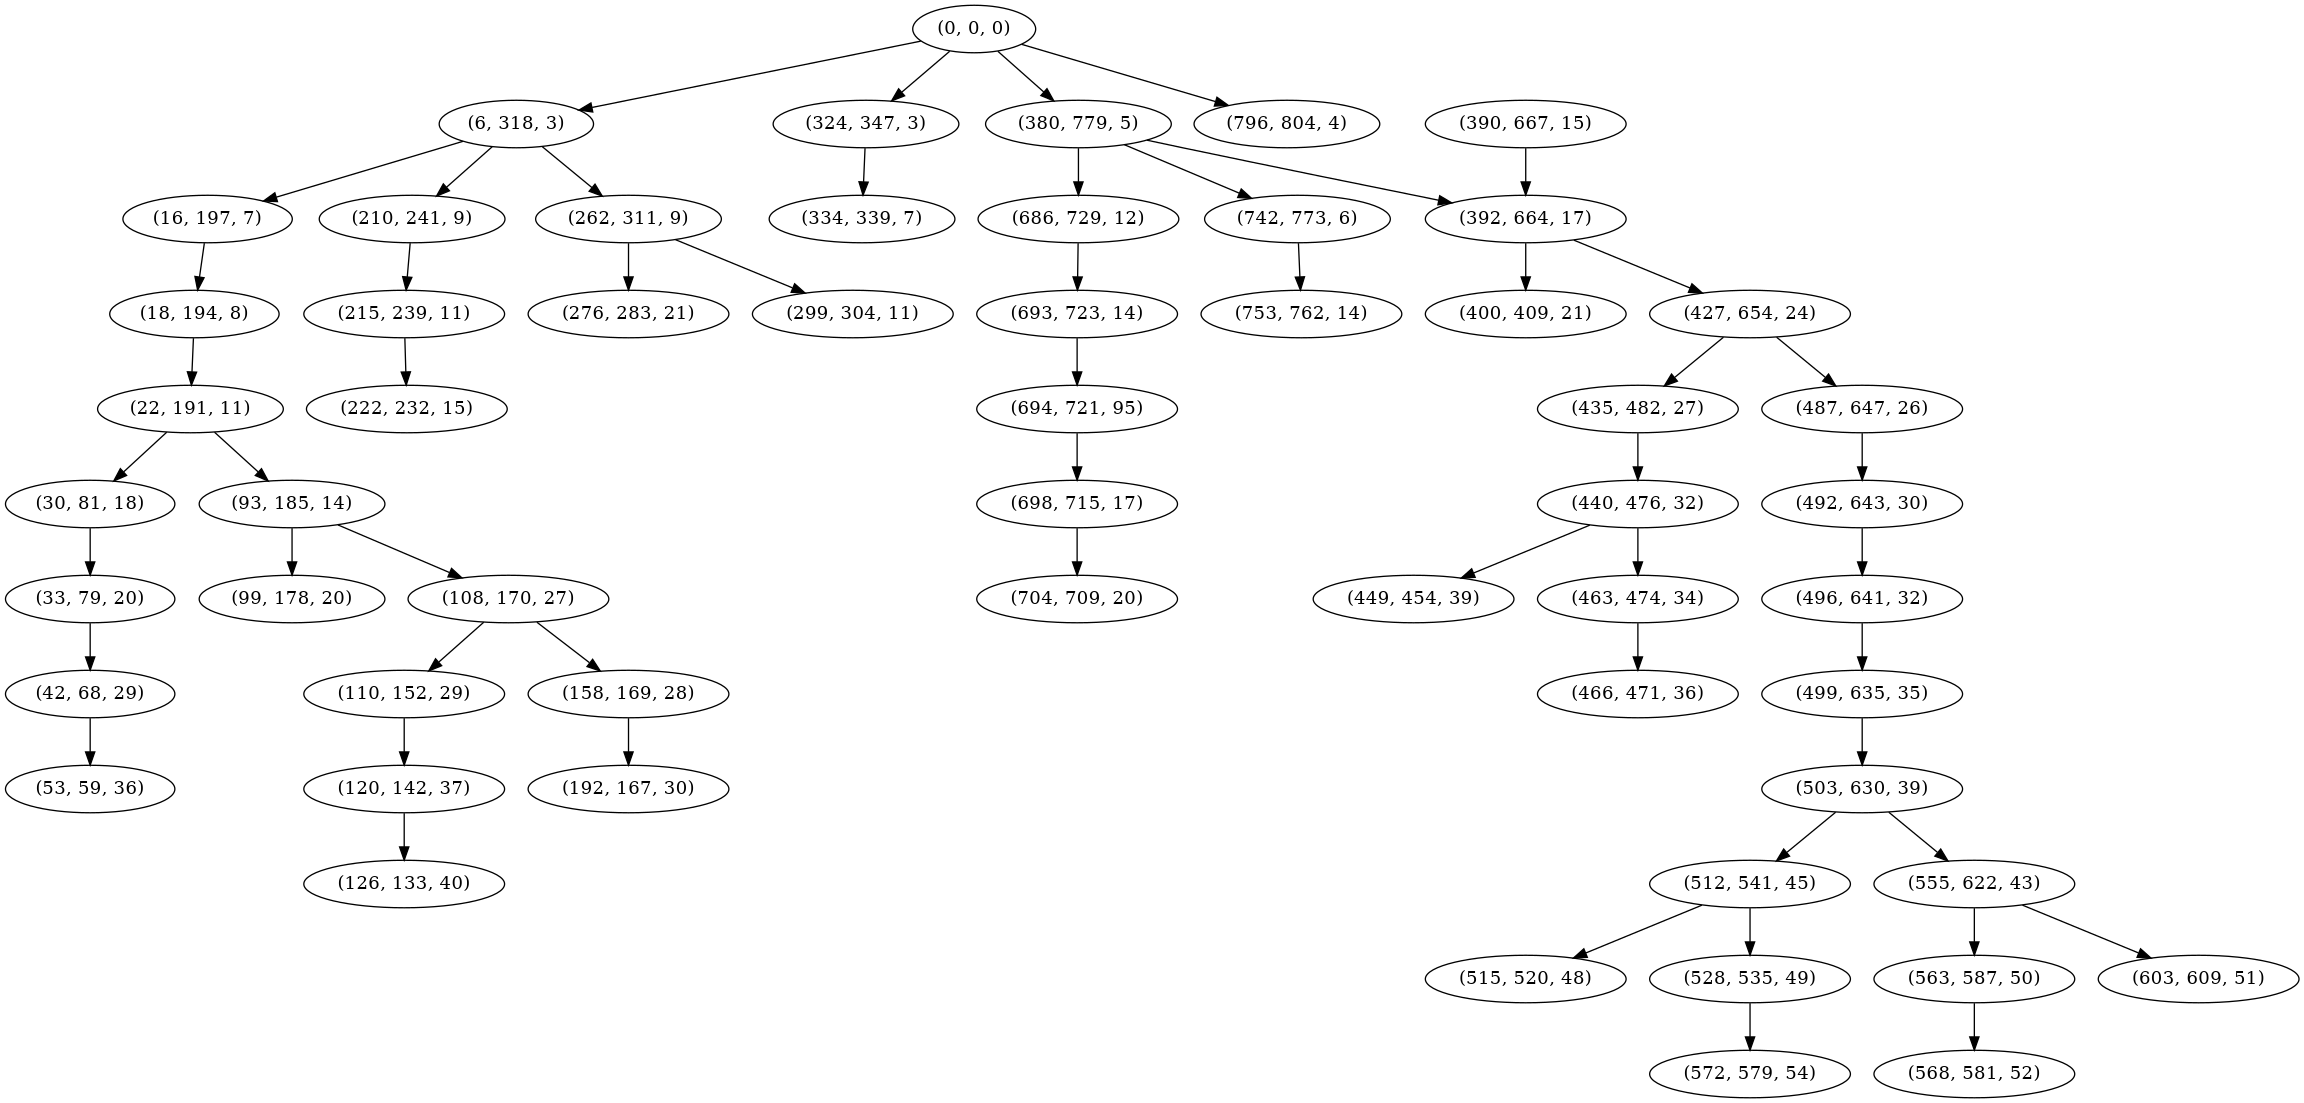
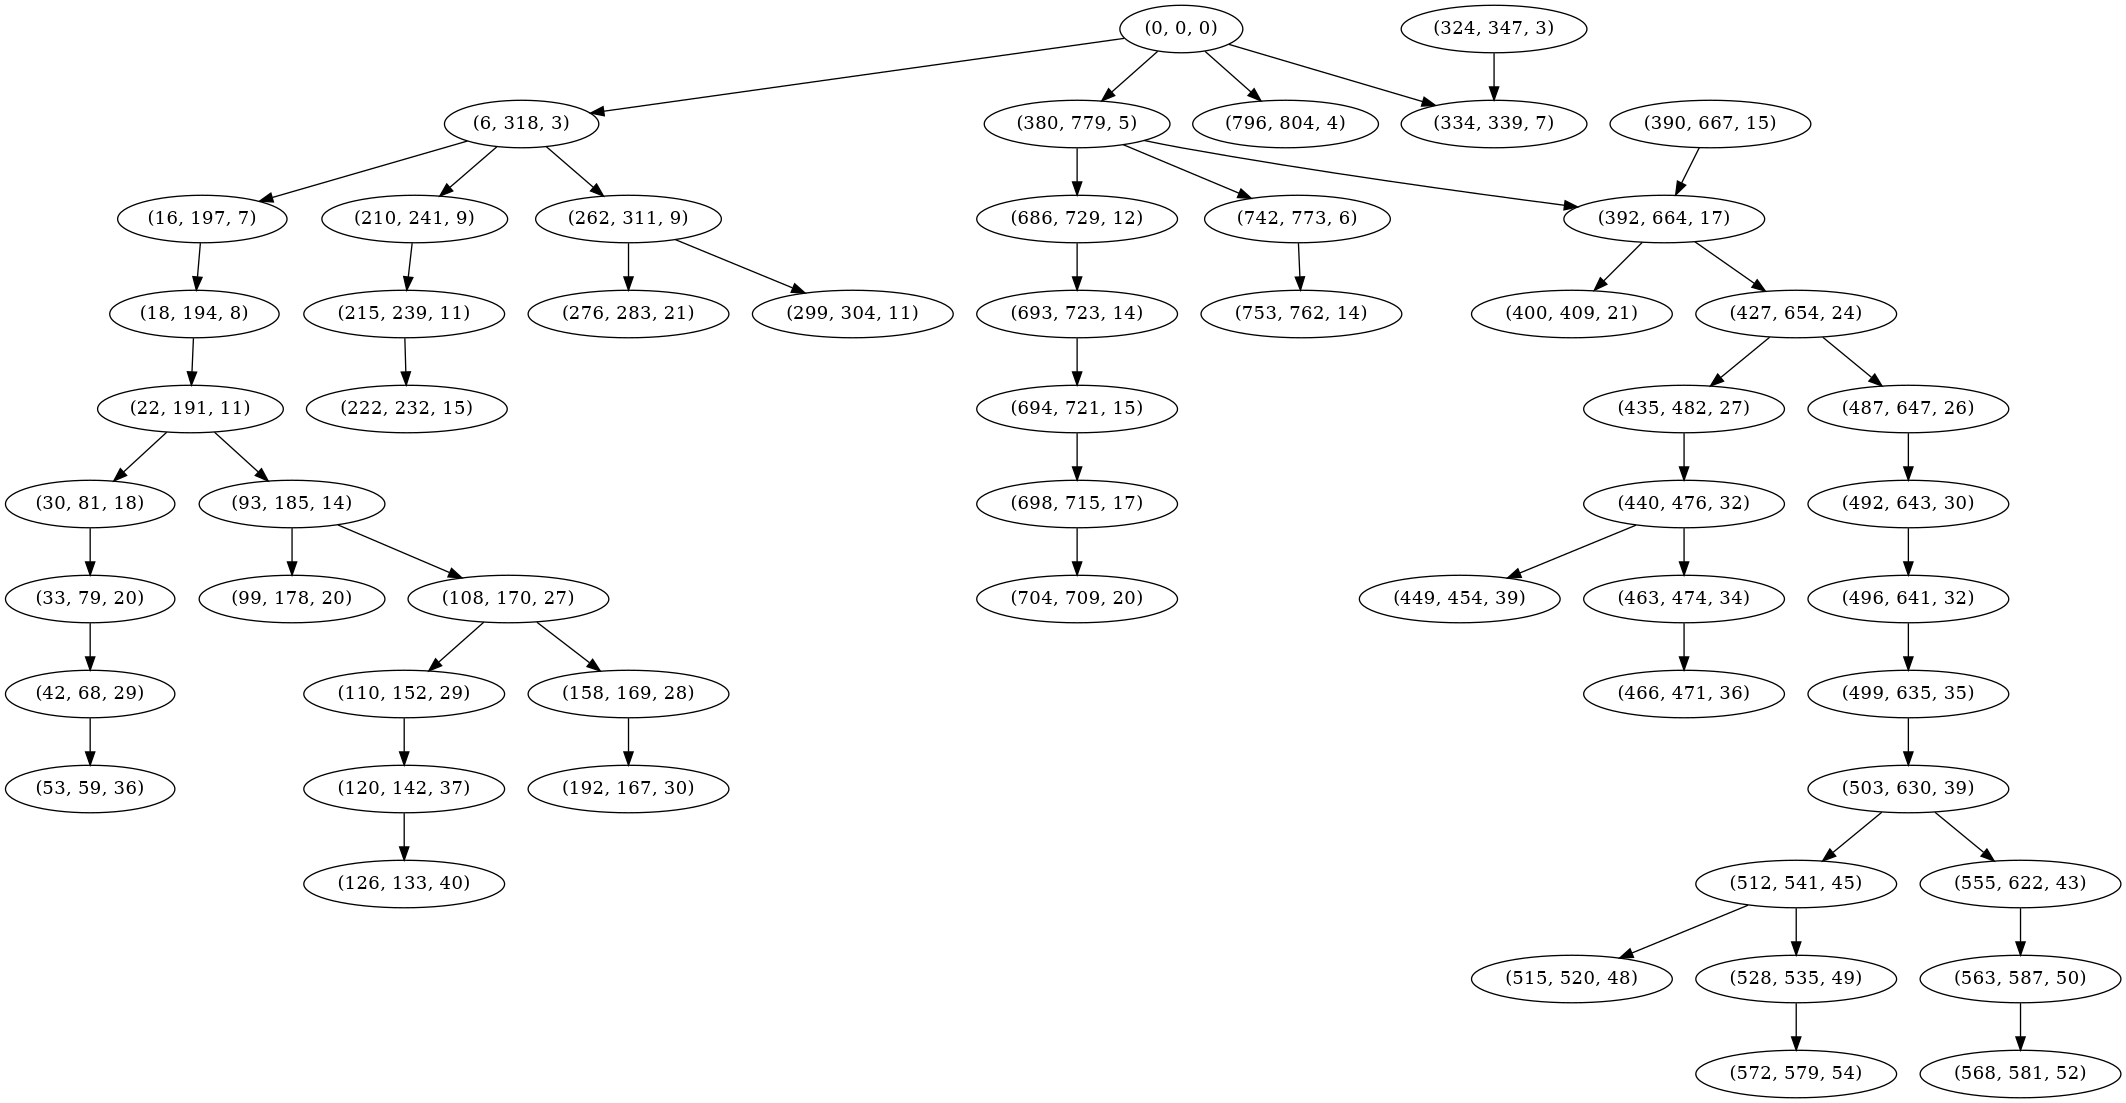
(926, 72) -> (1326, 73)
(1077, 409) -> (1077, 409)
(2199, 979) -> none
